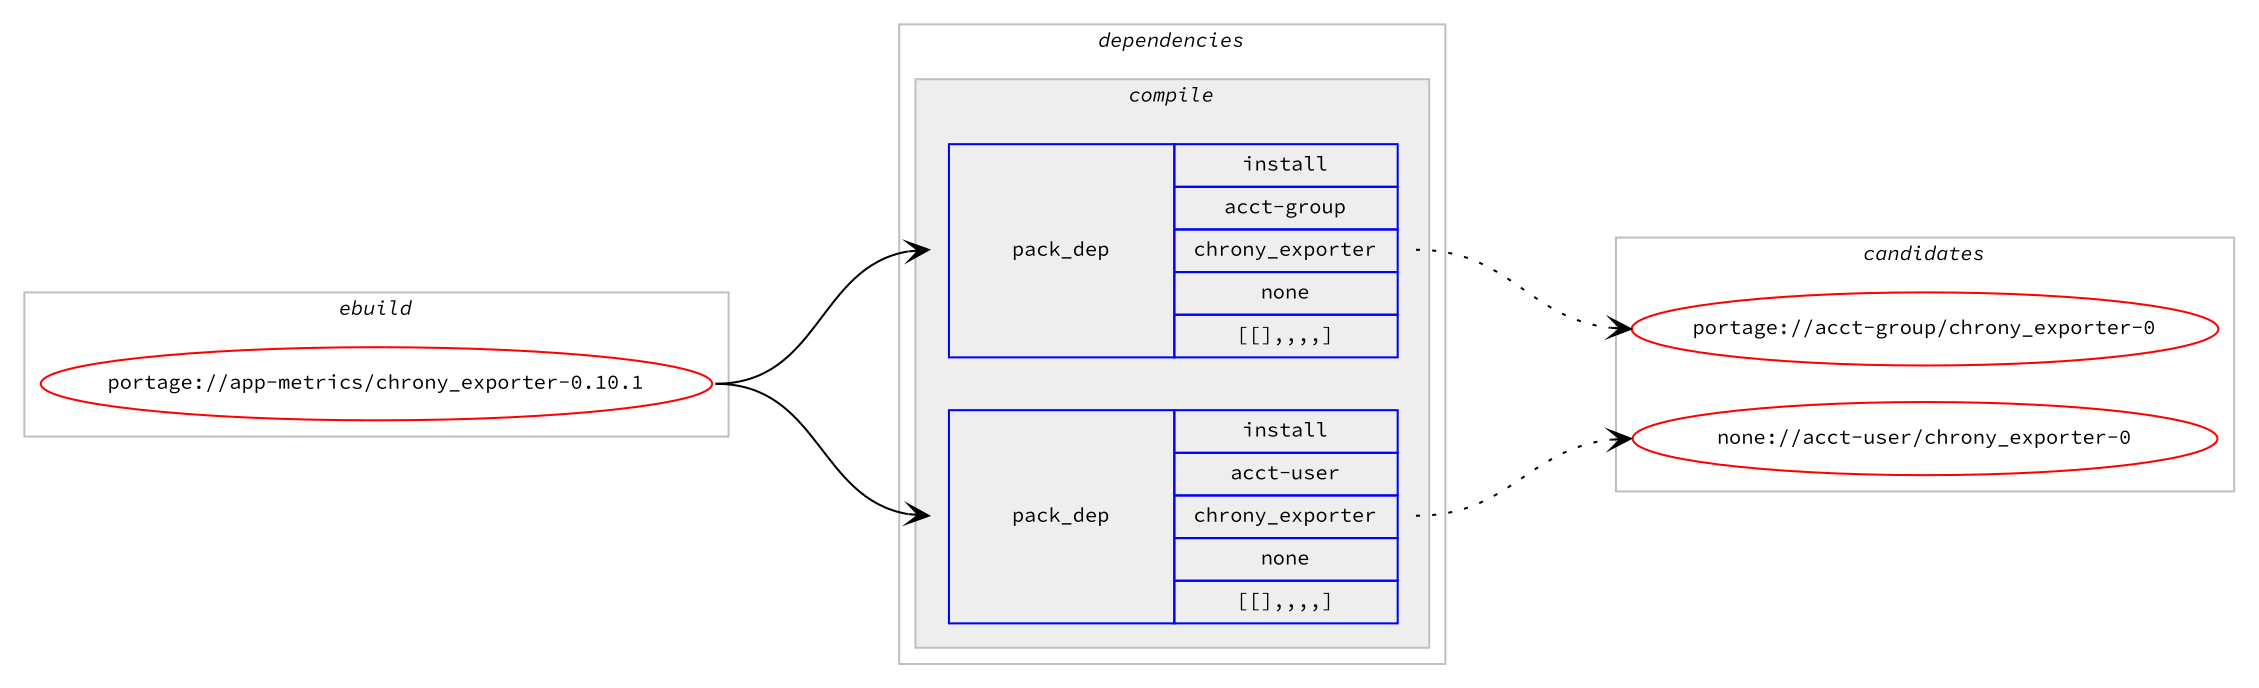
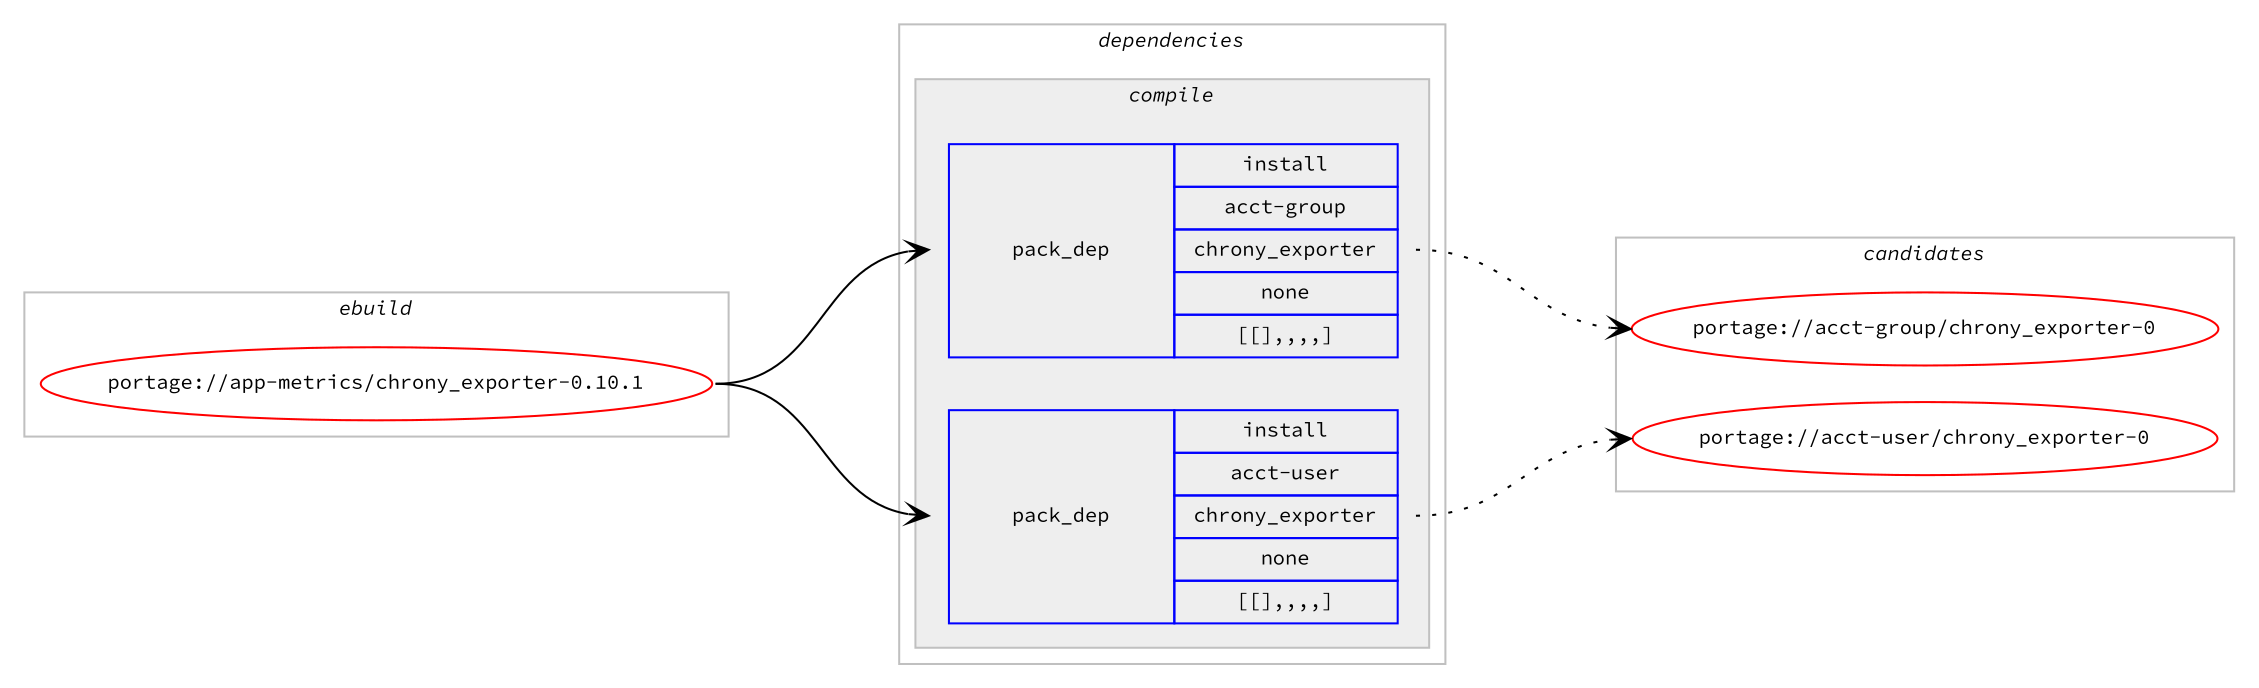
(1925, 439) -> (1925, 439)
